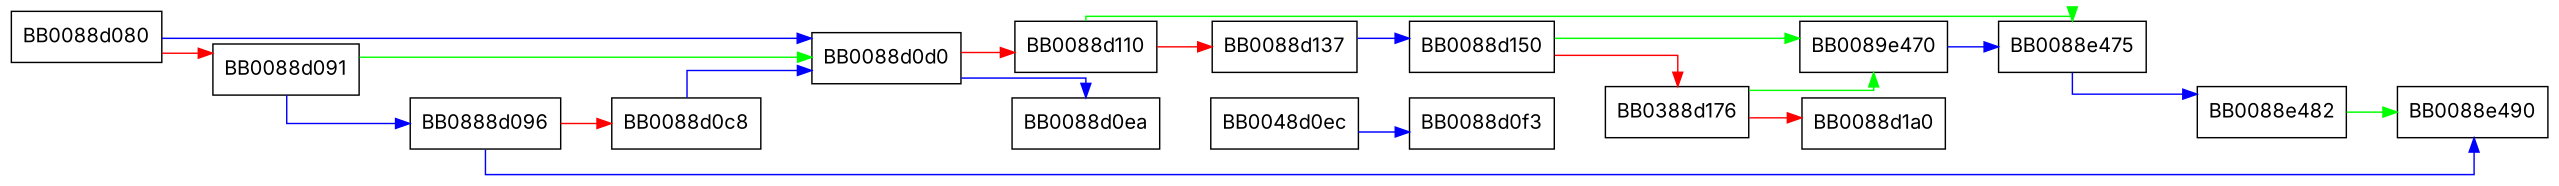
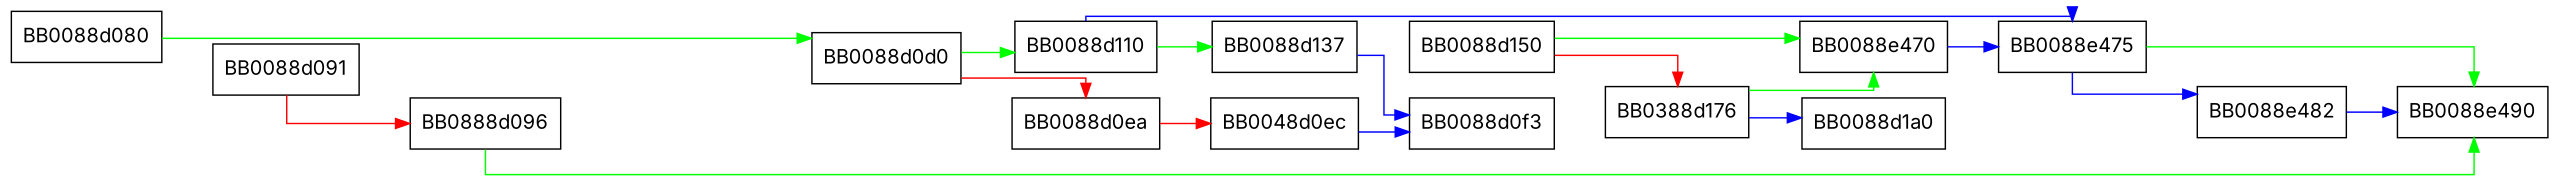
(1577, 16) -> (1577, 16)
(480, 38) -> (480, 38)
(1376, 38) -> (1384, 77)
(1177, 47) -> (1177, 47)
(1874, 47) -> (1874, 47)
none -> (2323, 47)
(180, 53) -> none
(981, 53) -> (981, 53)
(579, 57) -> none
(1026, 78) -> (1026, 78)
(2365, 112) -> (2365, 112)
(1768, 118) -> (1768, 118)
(327, 123) -> (327, 123)
(686, 123) -> none
none -> (1178, 123)
(1479, 175) -> (1479, 175)
